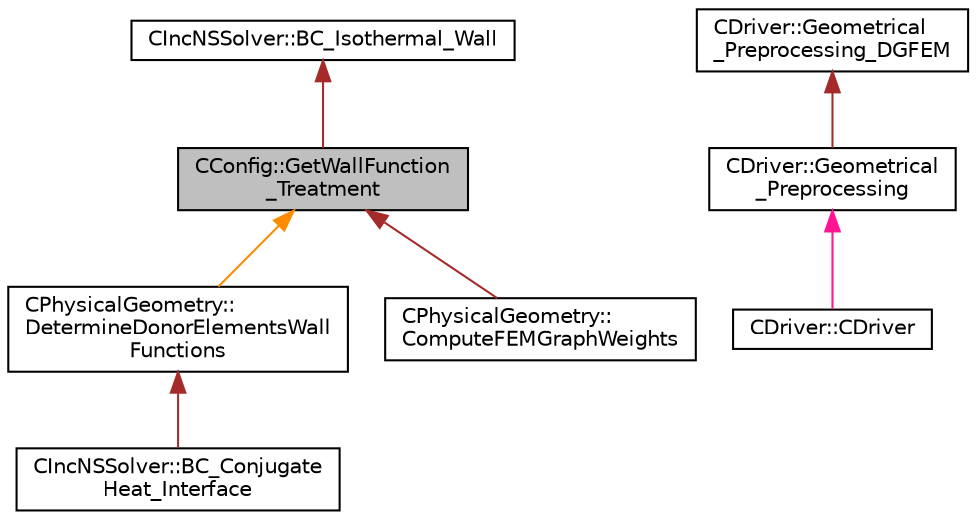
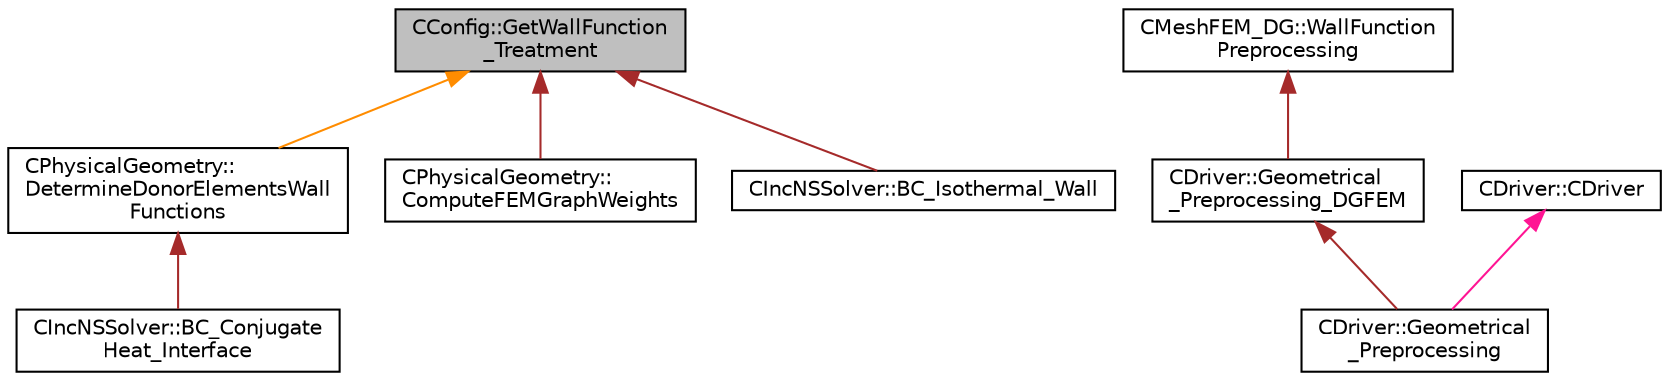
none -> (1288, 40)
(323, 115) -> (757, 125)
(832, 270) -> (1491, 268)
